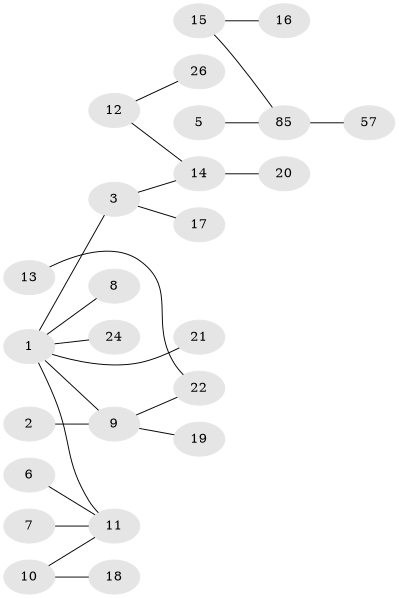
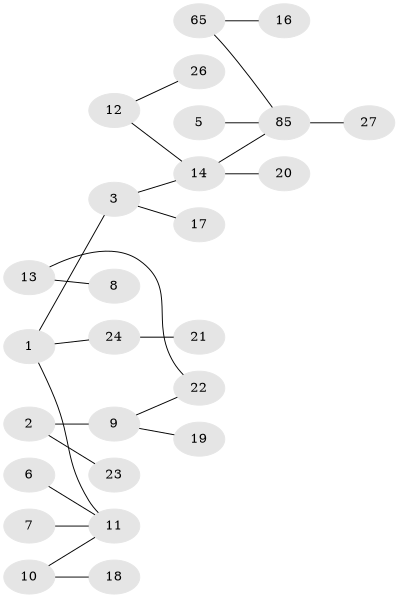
(199, 21) -> (199, 21)
(369, 123) -> (369, 123)
none -> (242, 148)
(72, 316) -> (74, 282)
(117, 365) -> (157, 337)
(72, 385) -> none
none -> (114, 475)
